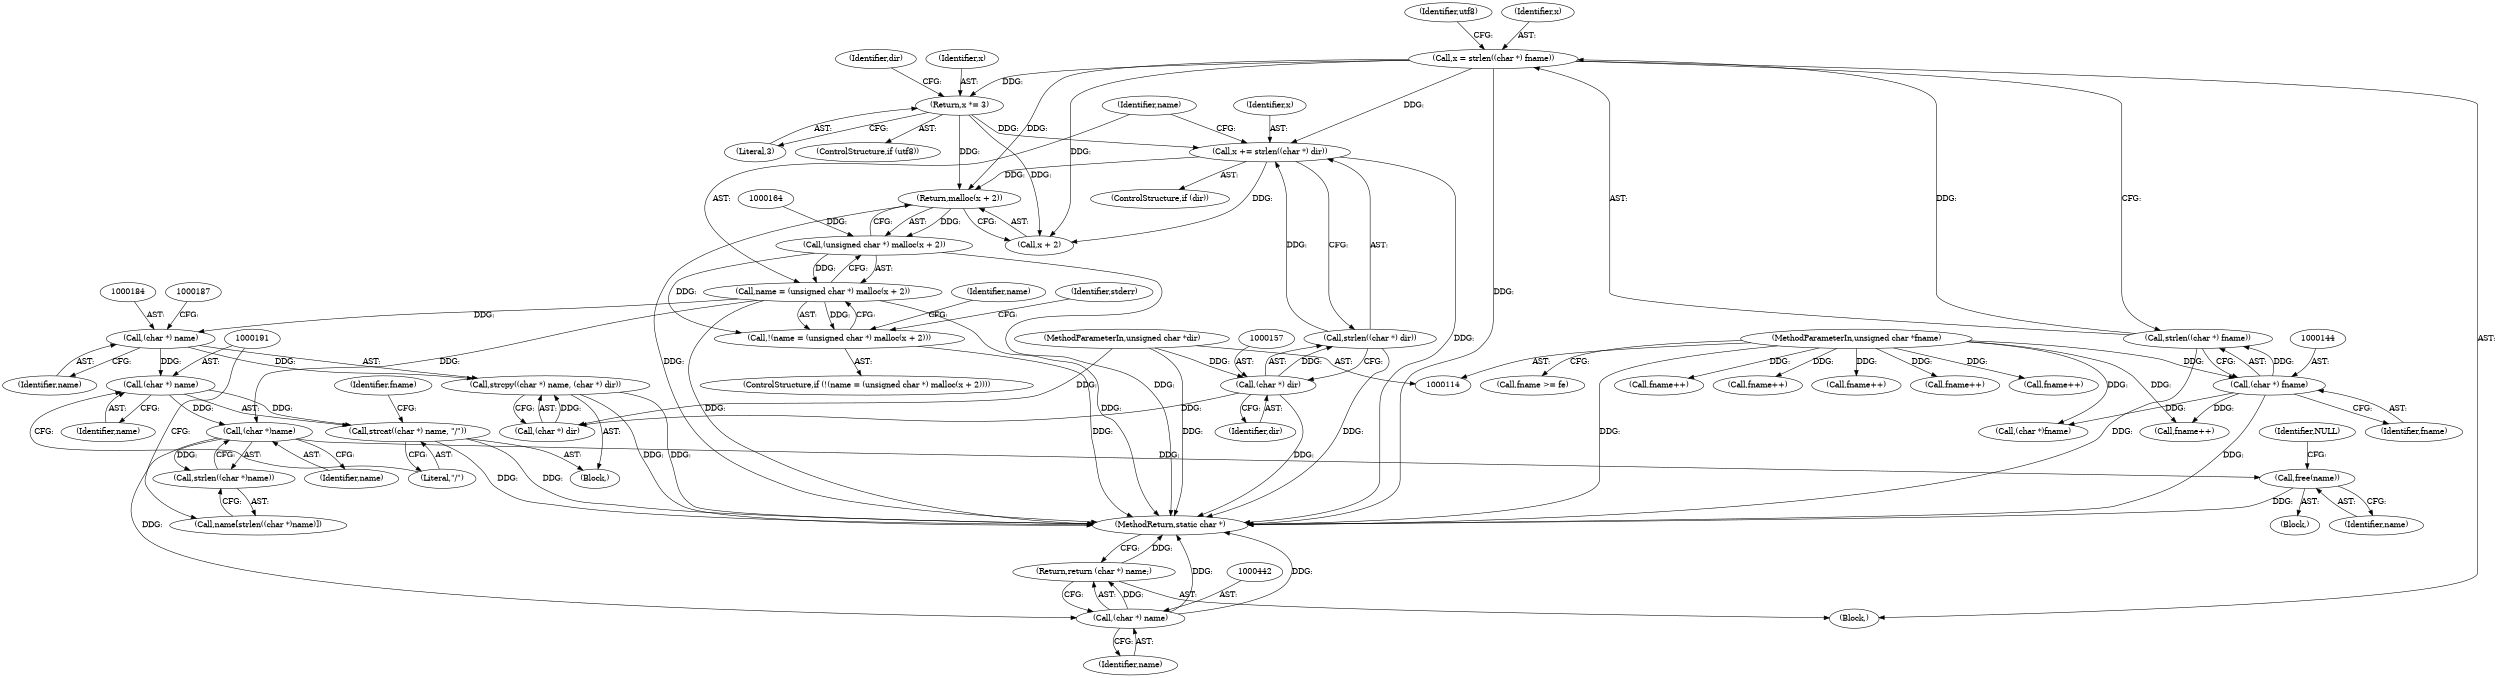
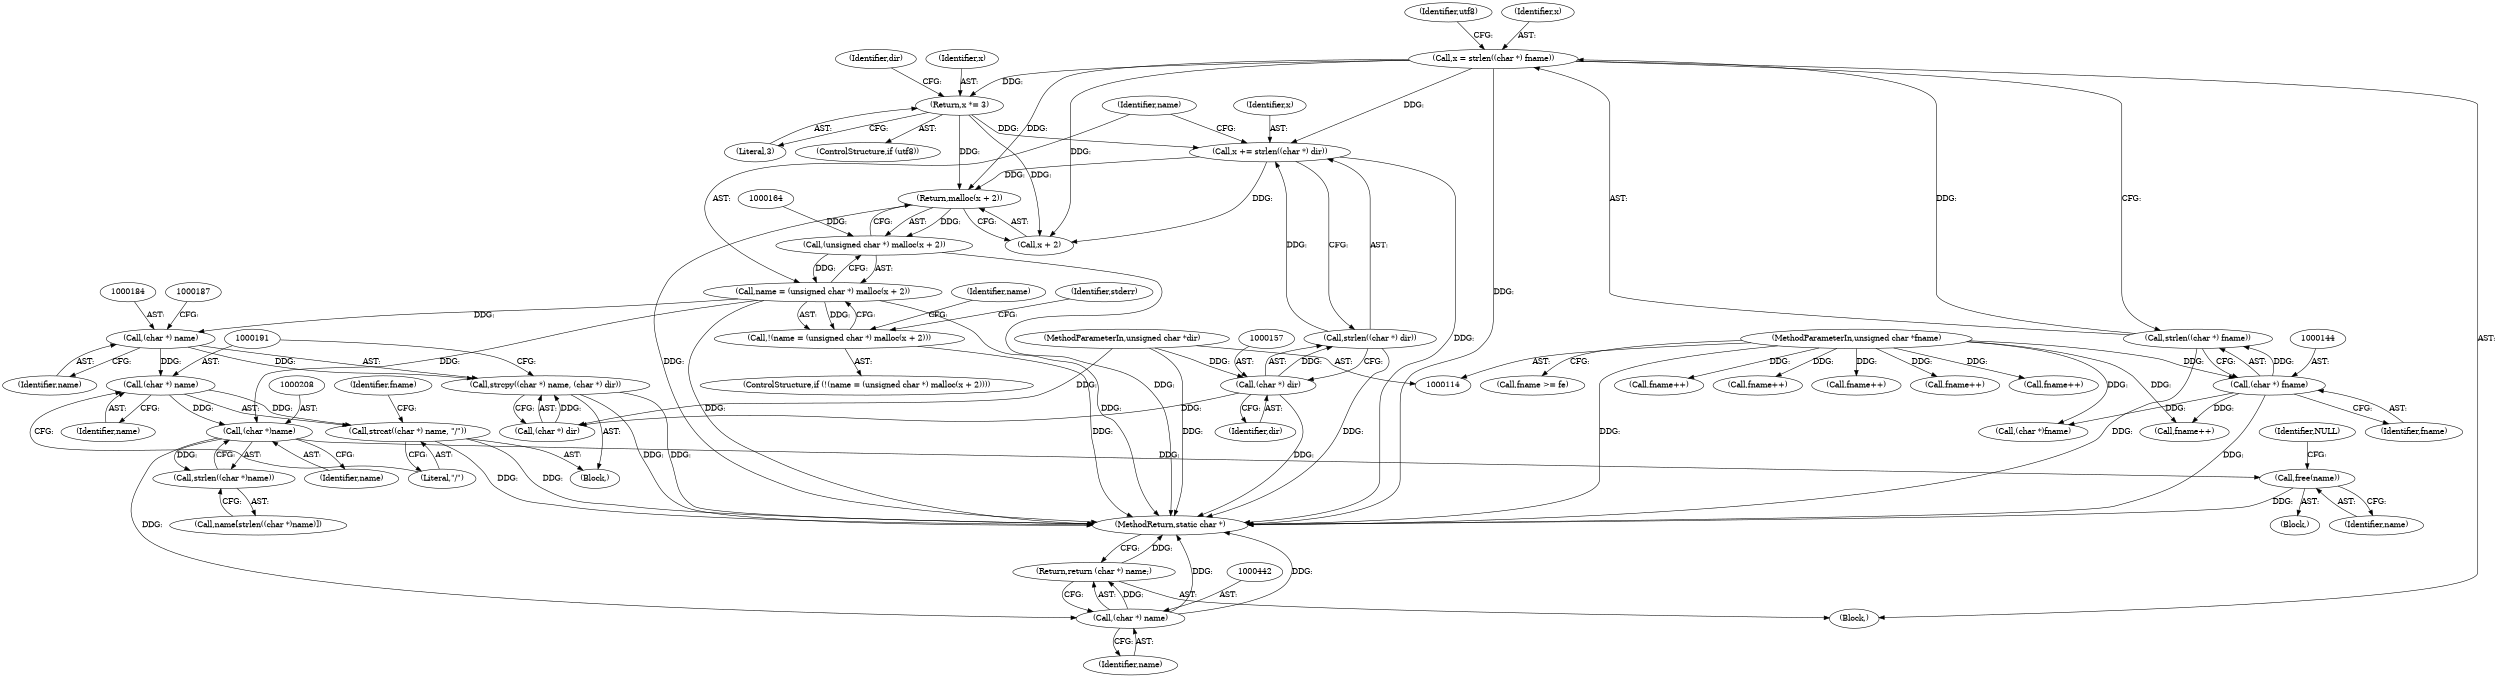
(1160, 199) -> none
(696, 274) -> none
none -> (297, 385)
(168, 427) -> (407, 346)
